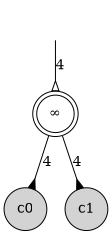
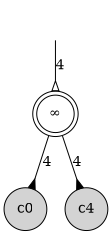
(86, 209) -> (86, 209)
